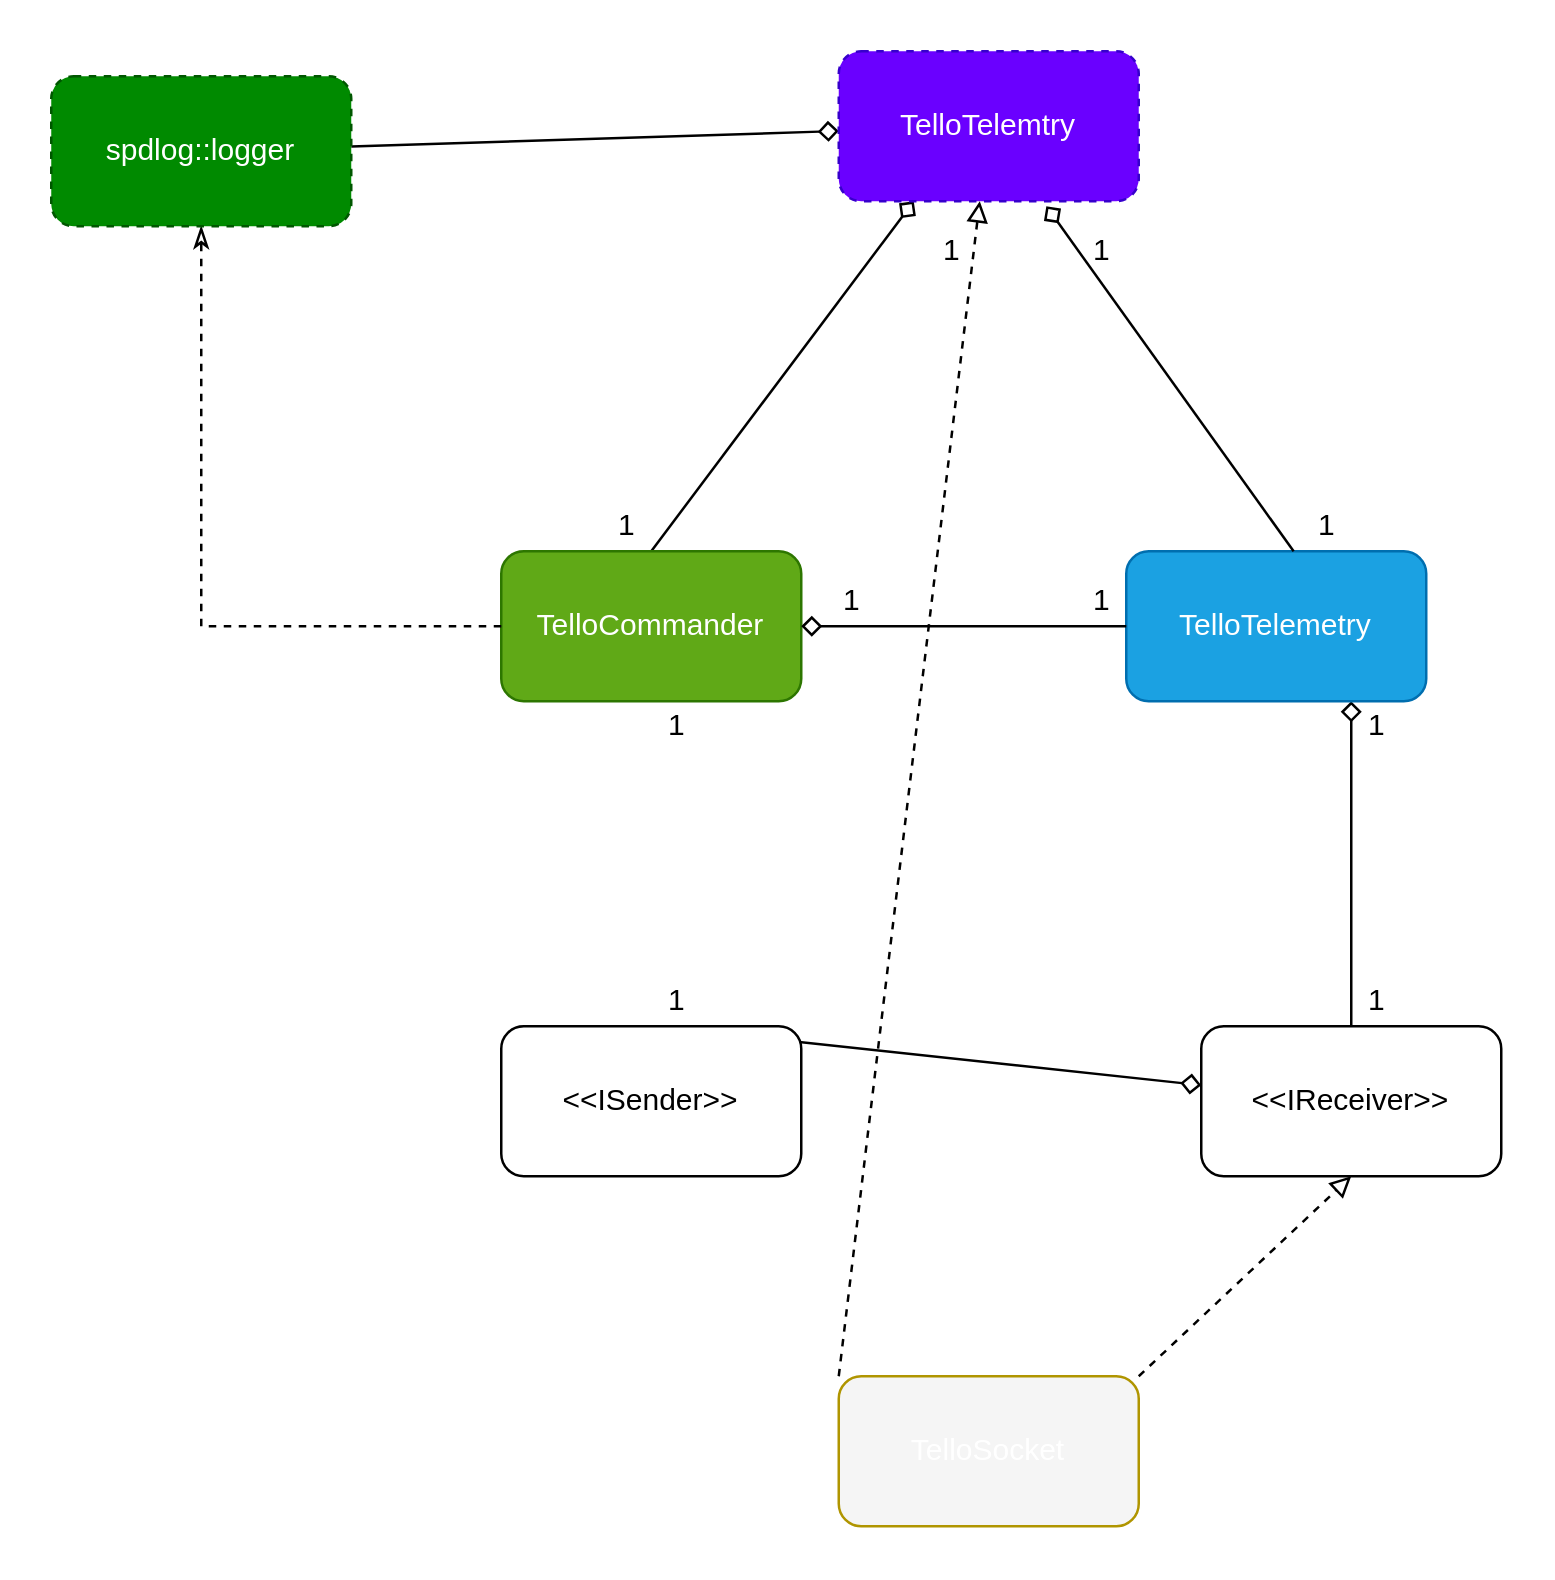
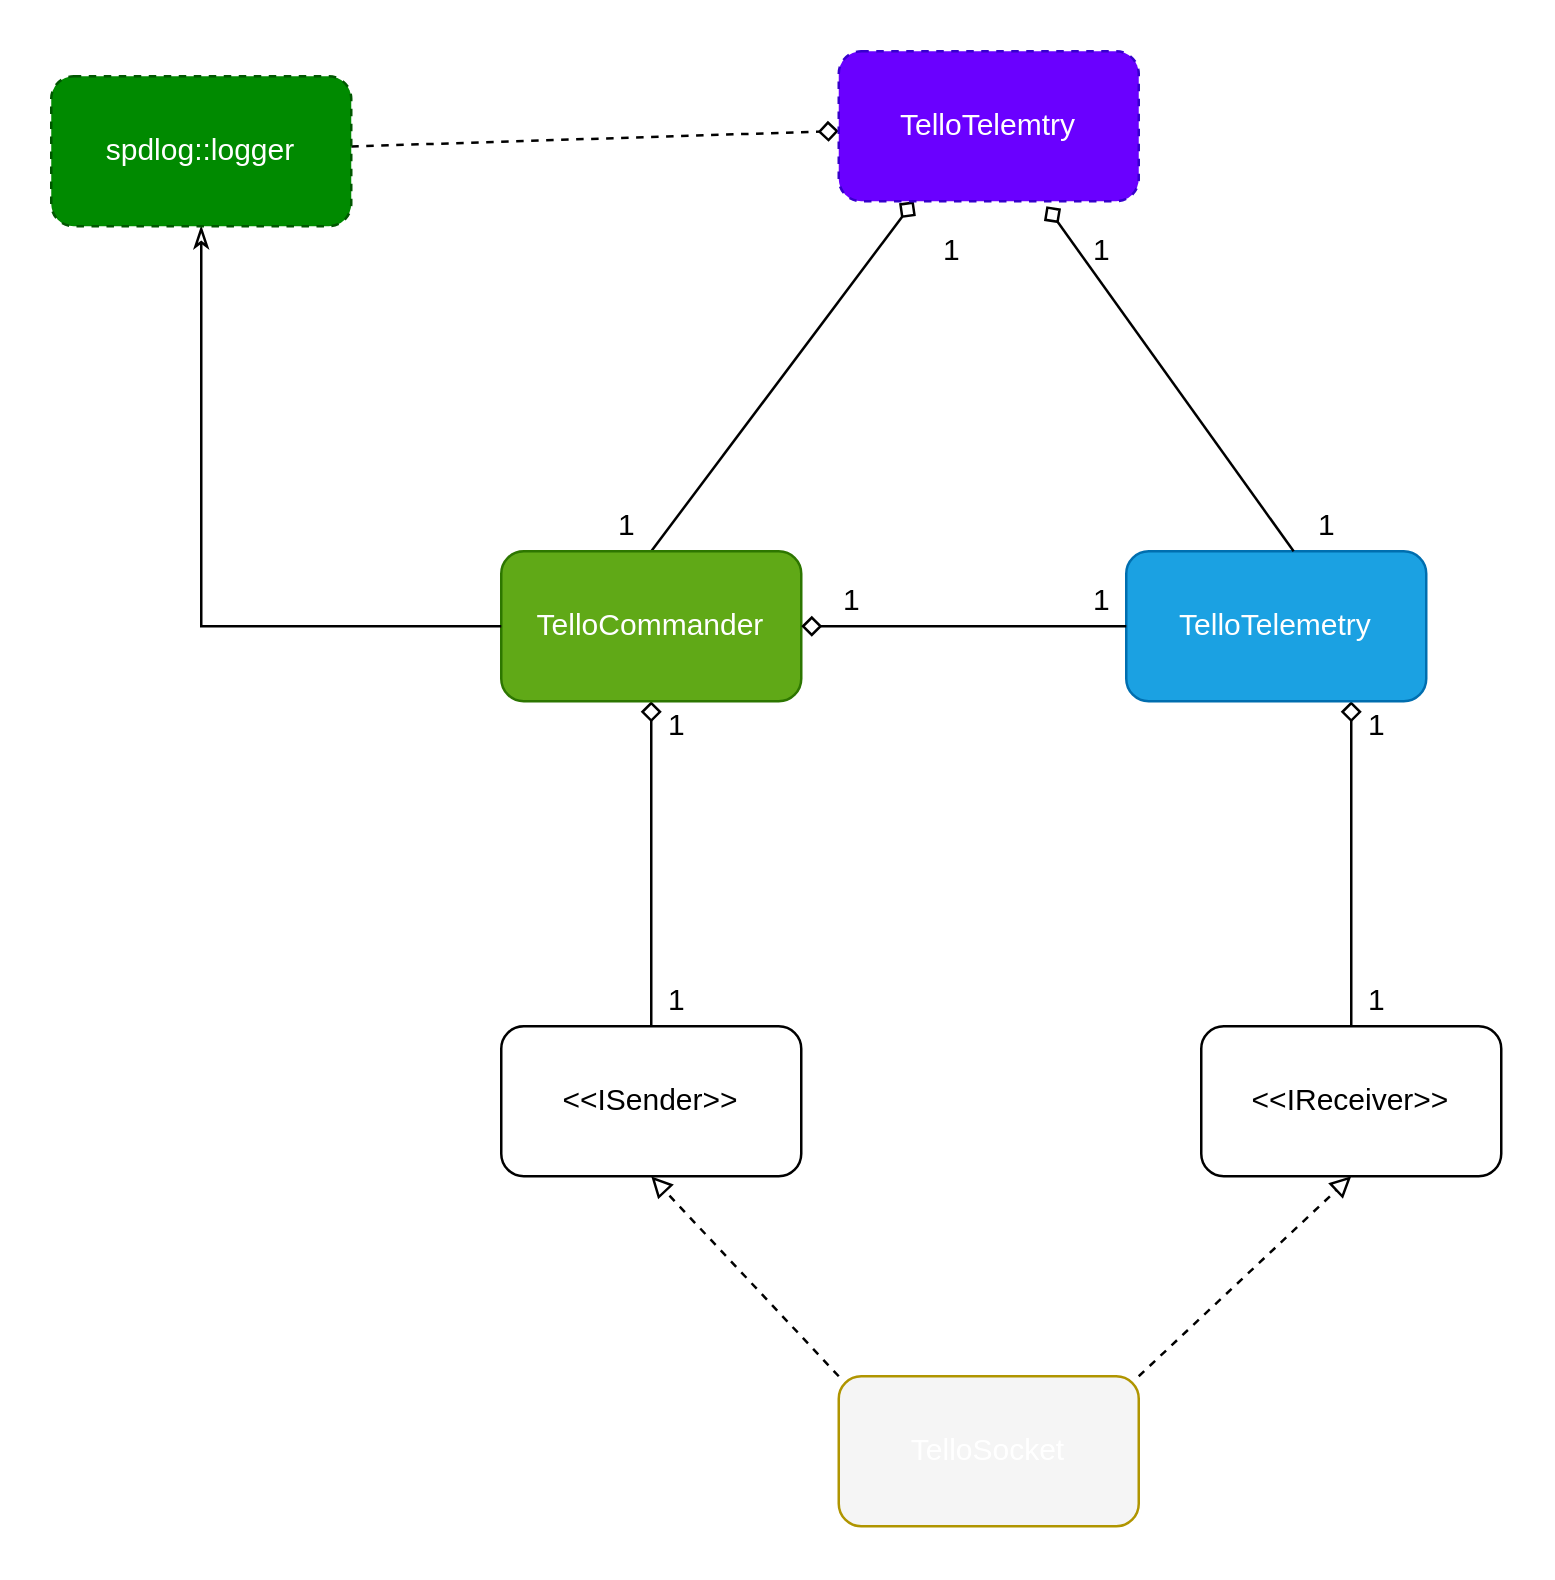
(587, 139) -> (587, 139)
(201, 585) -> (201, 585)
(903, 838) -> (752, 1284)
(1032, 1067) -> (651, 874)
